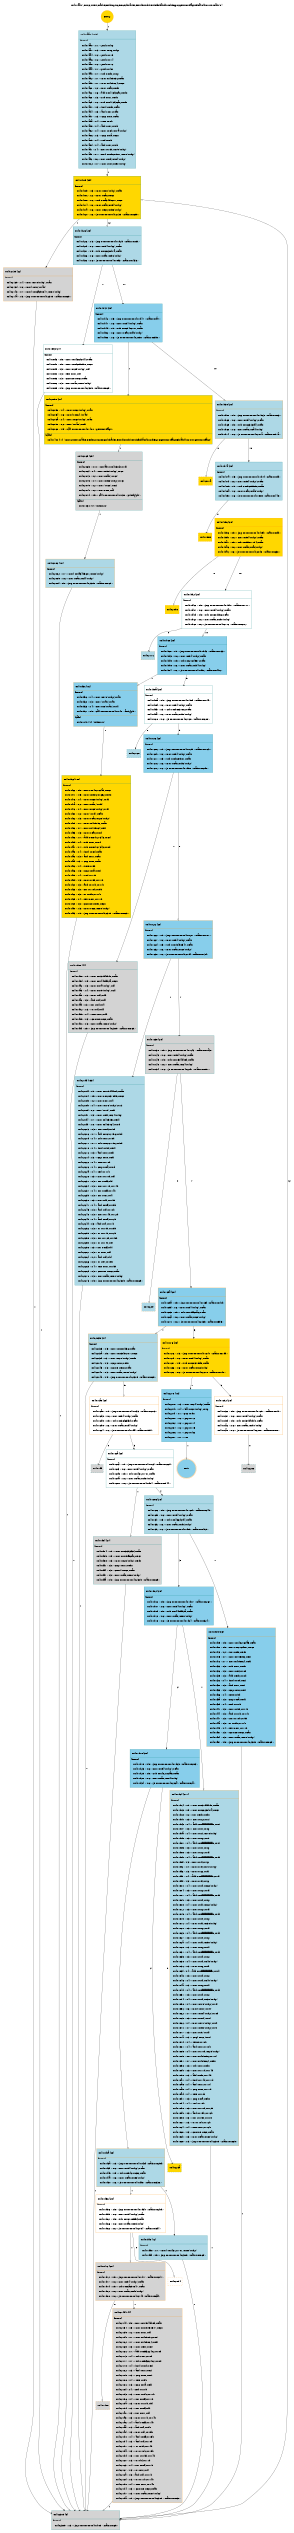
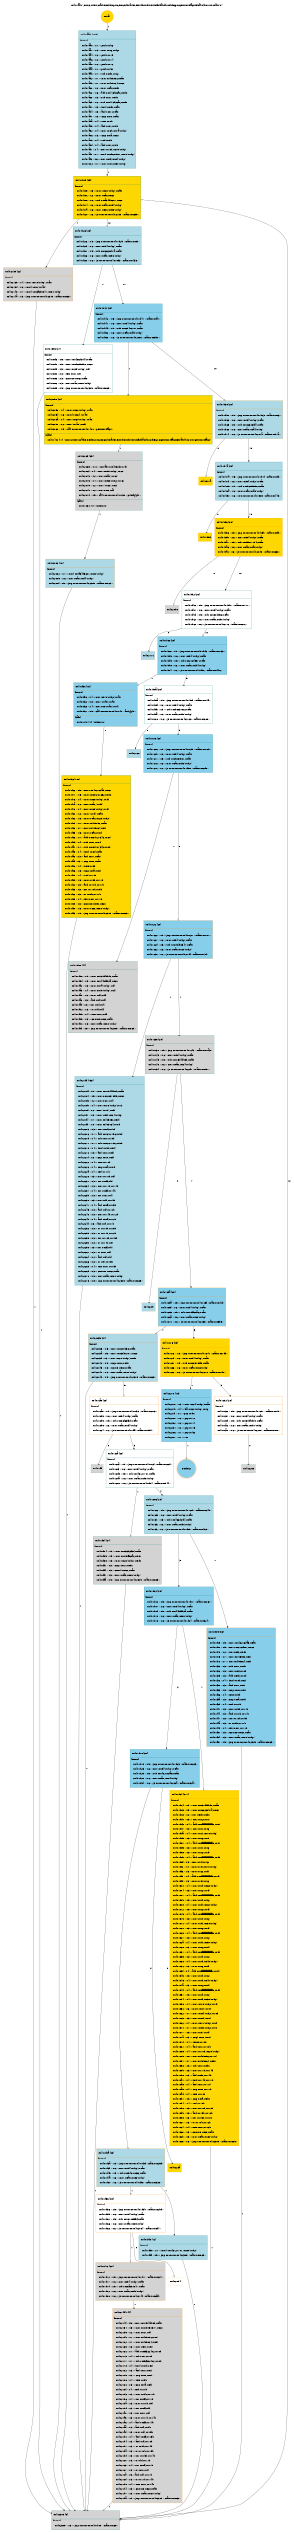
(107, 17) -> (107, 17)
none -> (249, 508)
(172, 610) -> (172, 610)
(163, 1188) -> (163, 1188)
(186, 1469) -> (186, 1469)
(72, 1771) -> none
(204, 1968) -> (204, 1968)
(103, 2406) -> none
